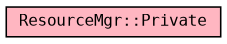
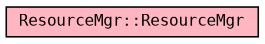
(113, 22) -> (132, 22)
